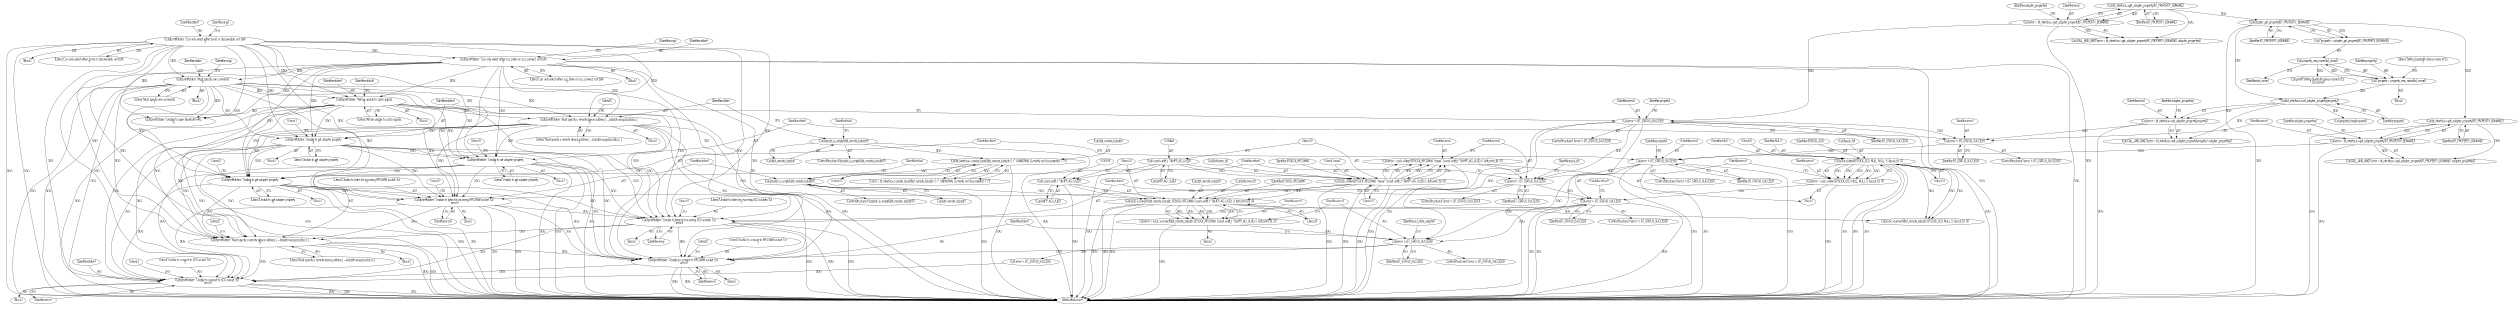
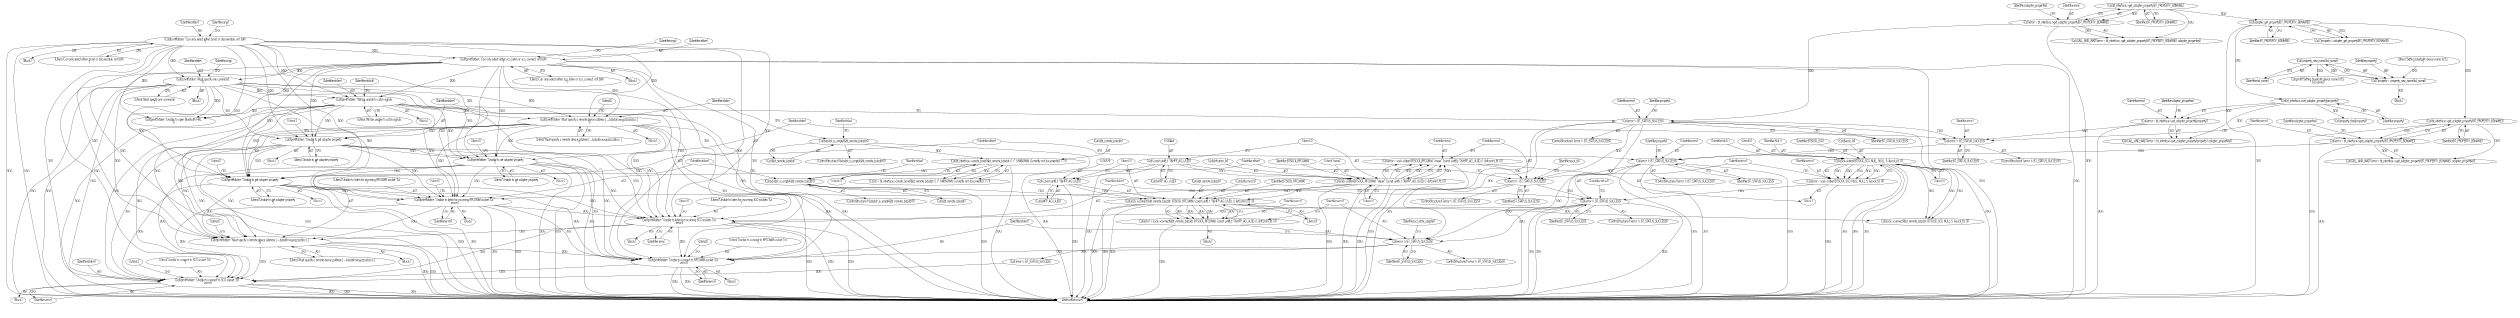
(2335, 51) -> (2289, 74)
(2355, 91) -> none
